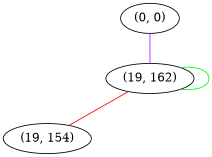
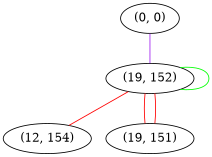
(150, 78) -> (150, 78)
(47, 139) -> (47, 139)
none -> (150, 139)
